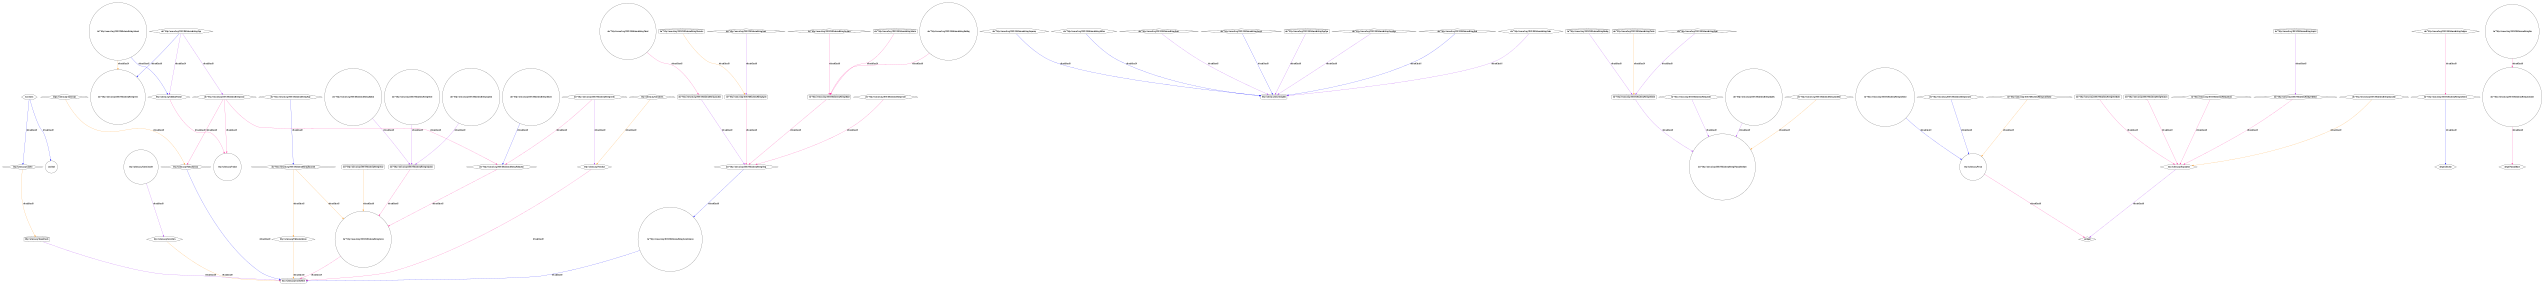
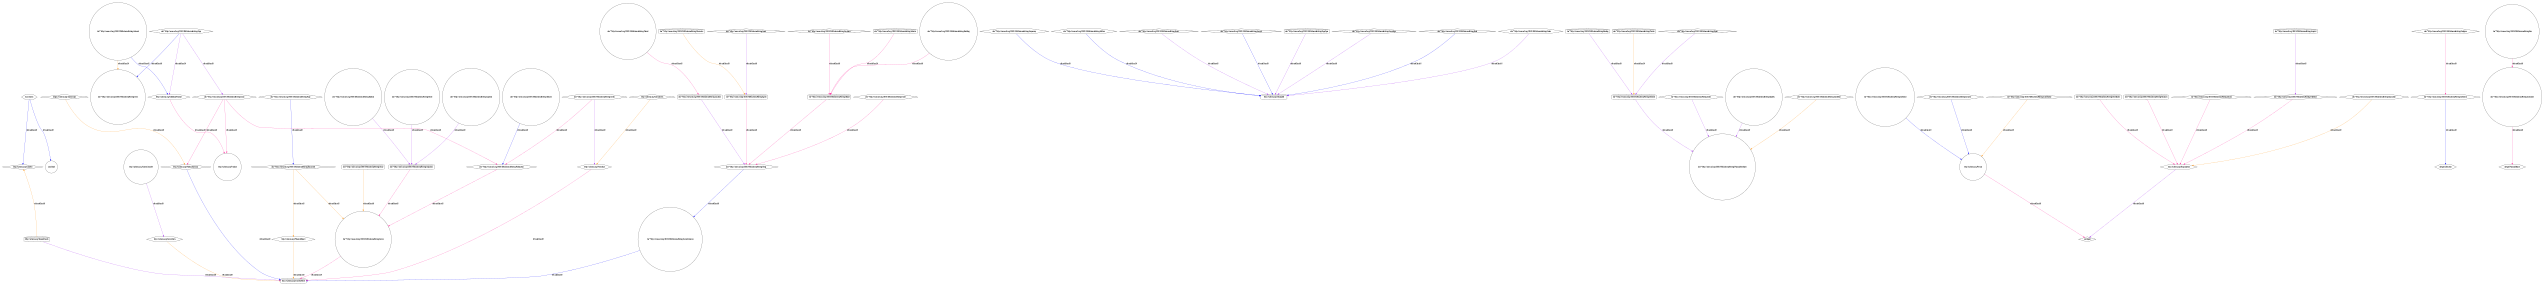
(1274, 97) -> (1274, 97)
(23, 204) -> (34, 203)
(293, 239) -> (293, 239)
